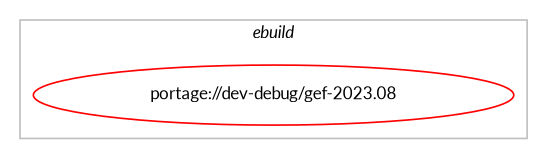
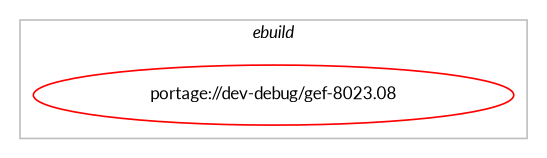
(274, 95) -> (274, 95)
